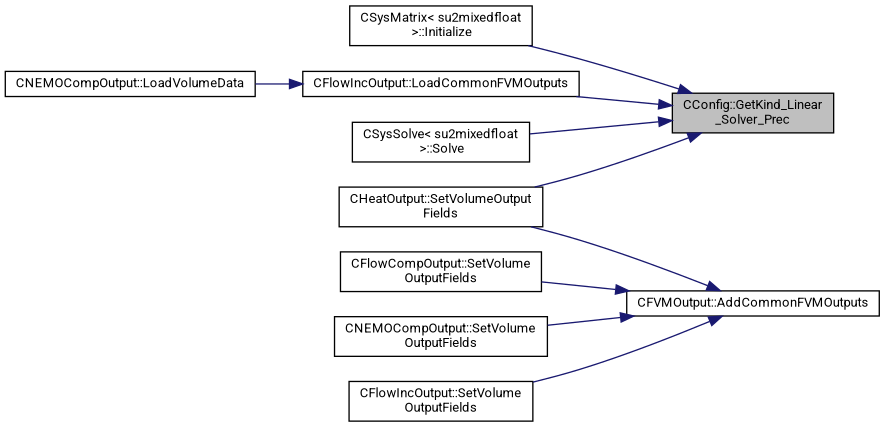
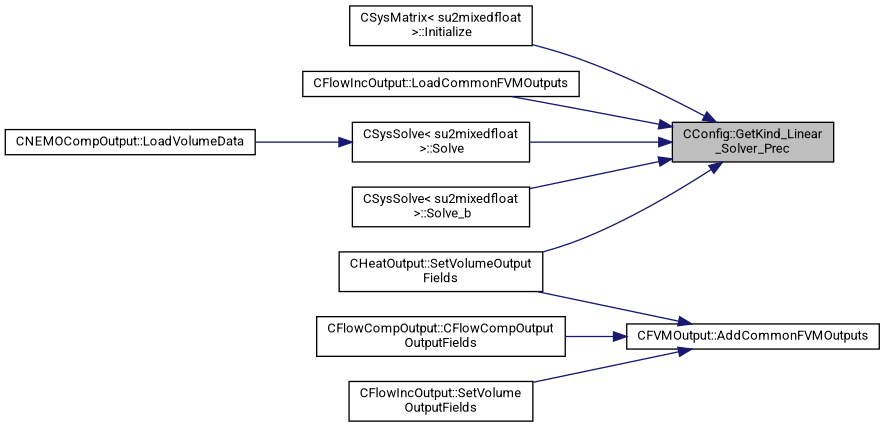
(272, 84) -> (297, 142)
none -> (441, 207)
(441, 272) -> (441, 337)
(441, 337) -> none
